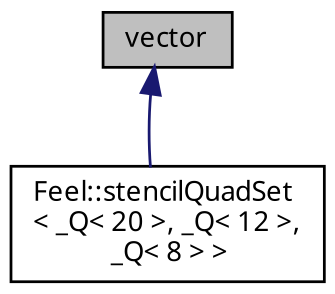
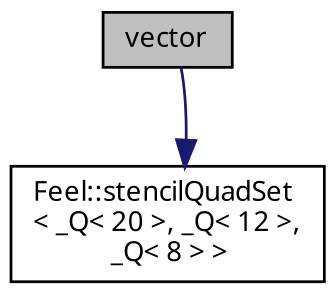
(149, 131) -> (185, 103)
